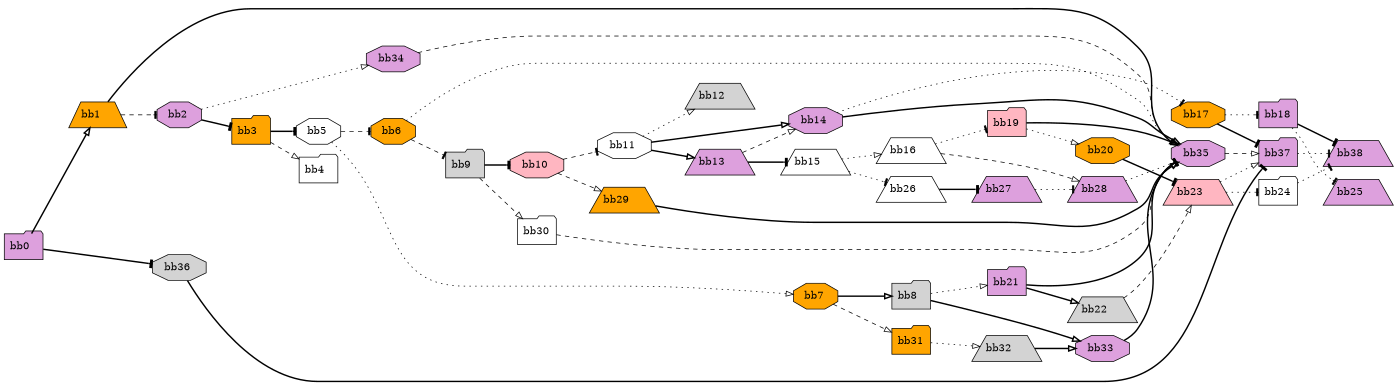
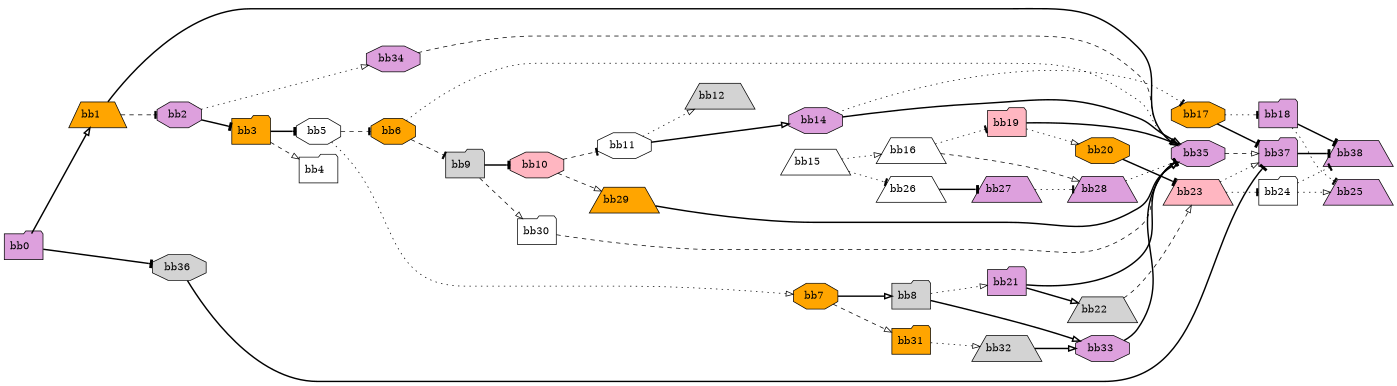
(1314, 154) -> (1314, 154)
(720, 162) -> none
none -> (1310, 192)
